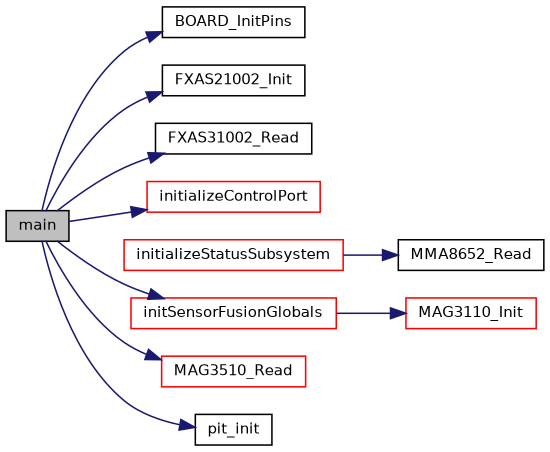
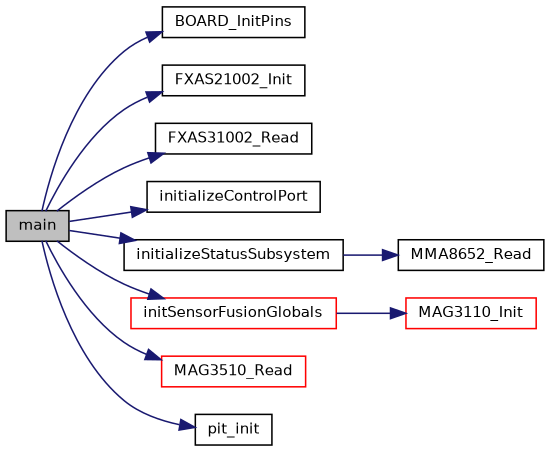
(234, 197) -> (234, 197)
none -> (95, 234)
(234, 255) -> (234, 255)
